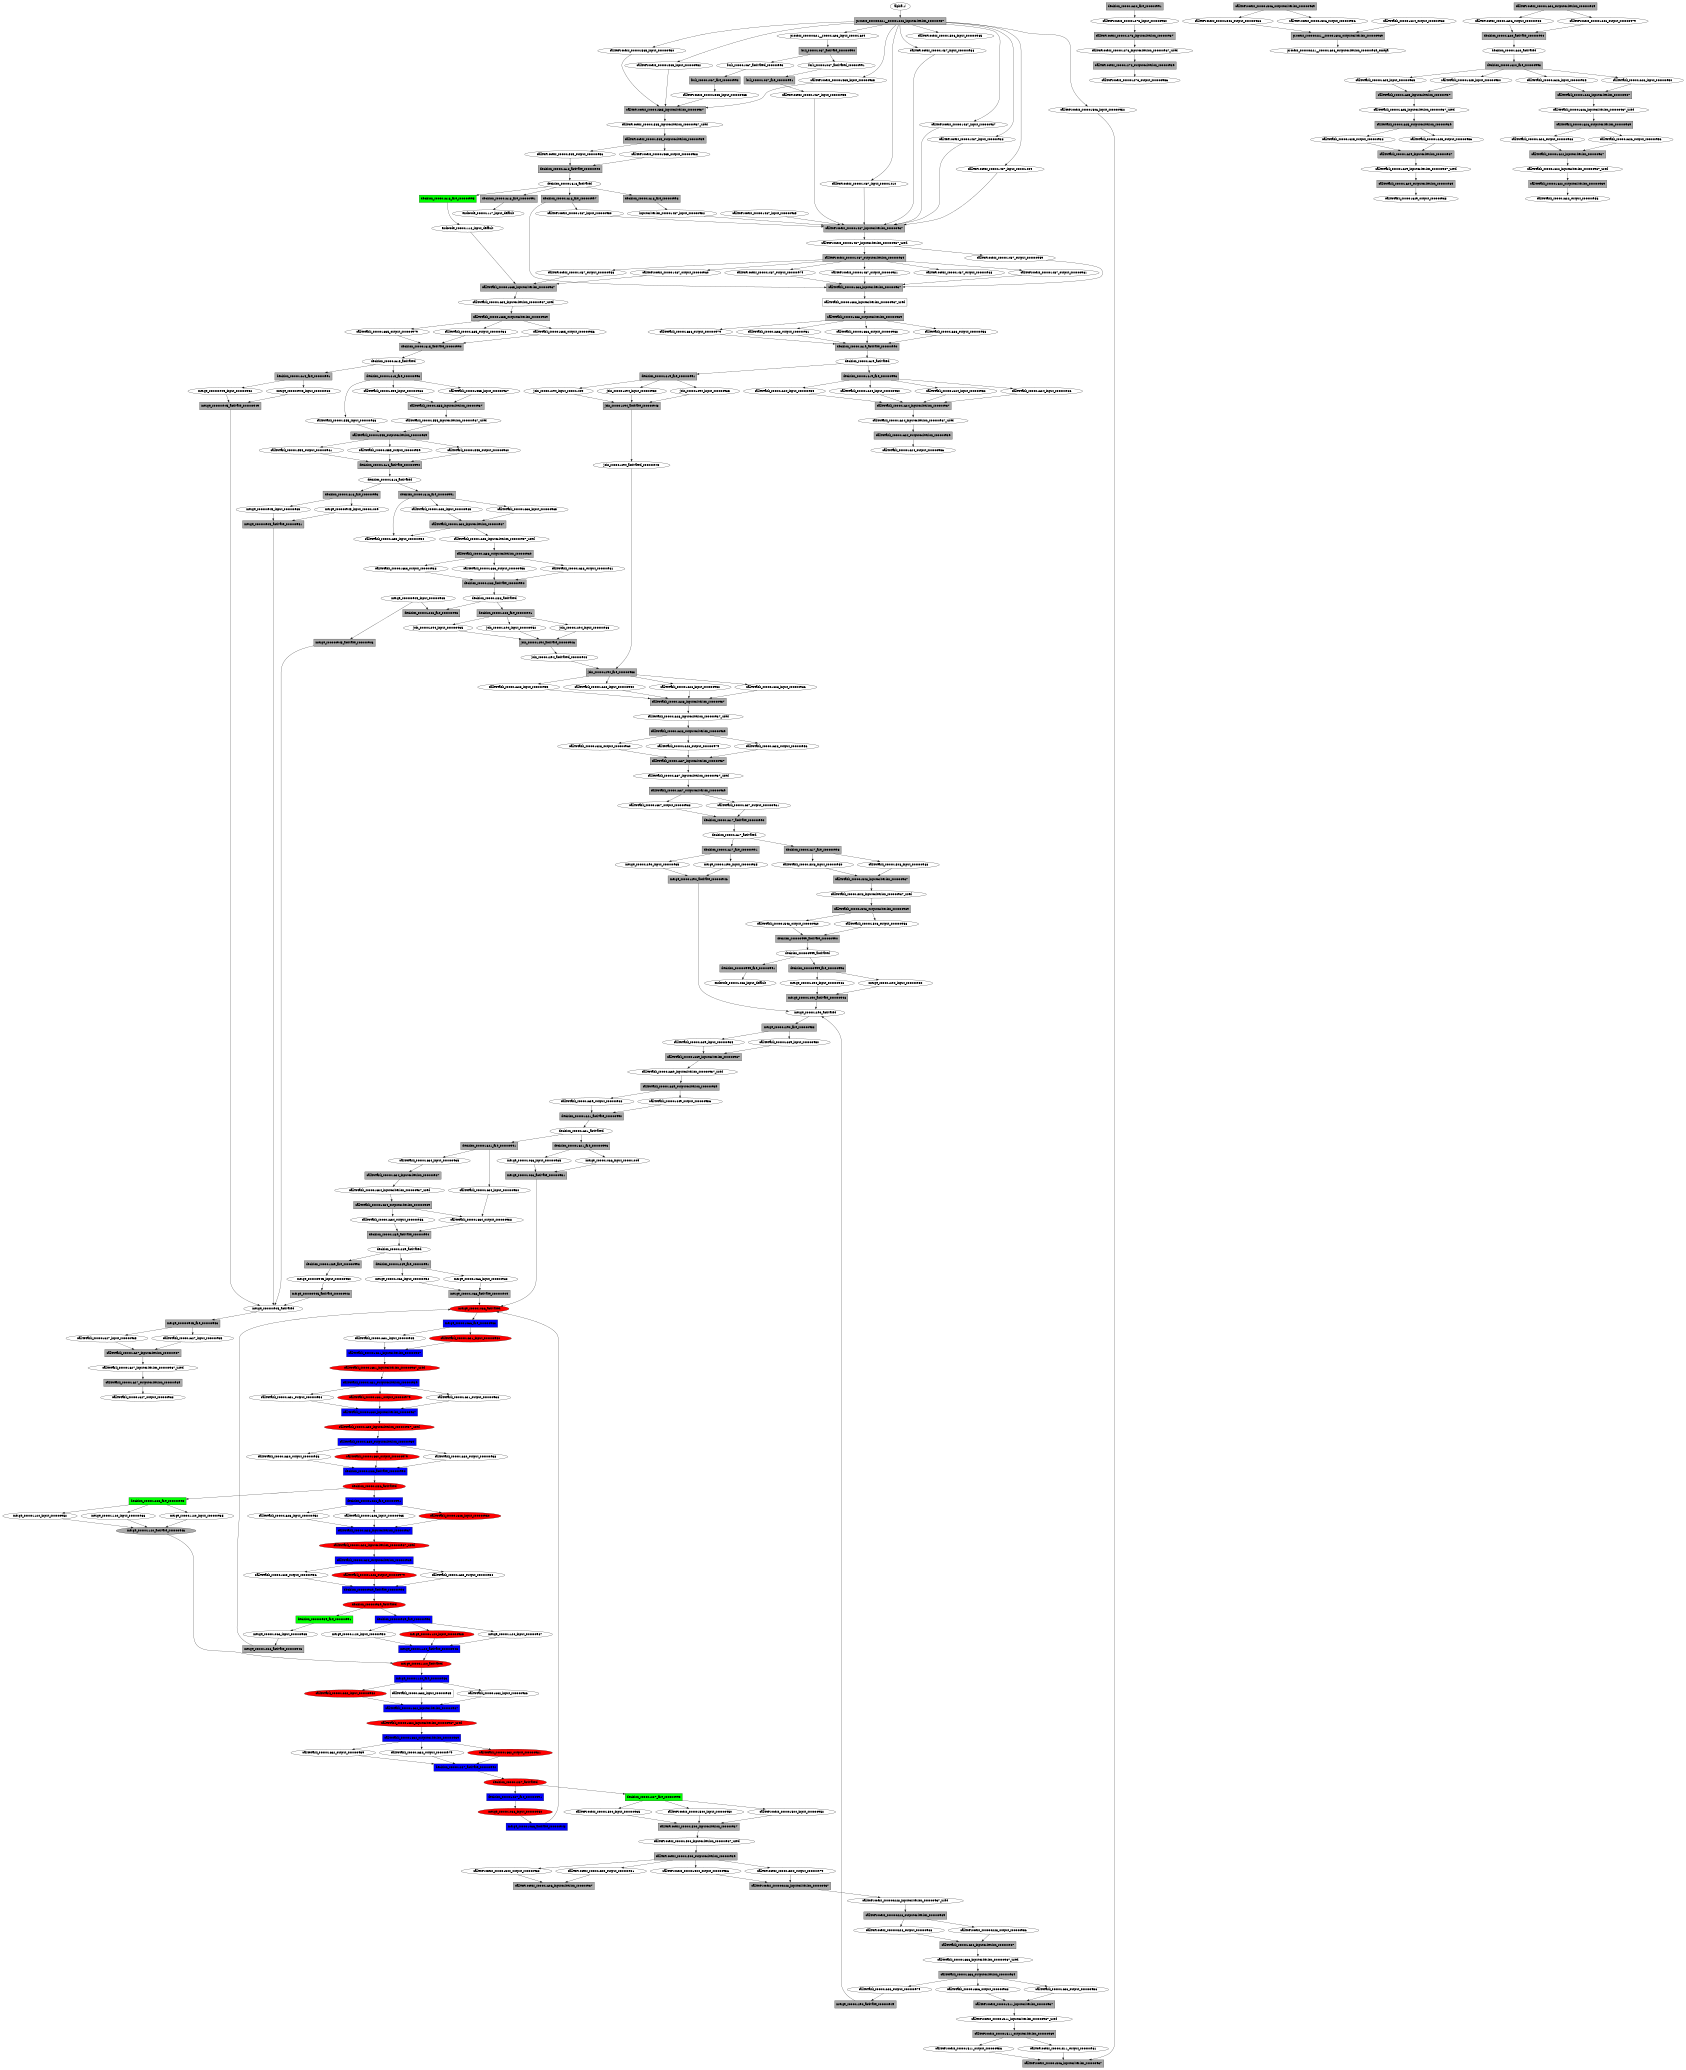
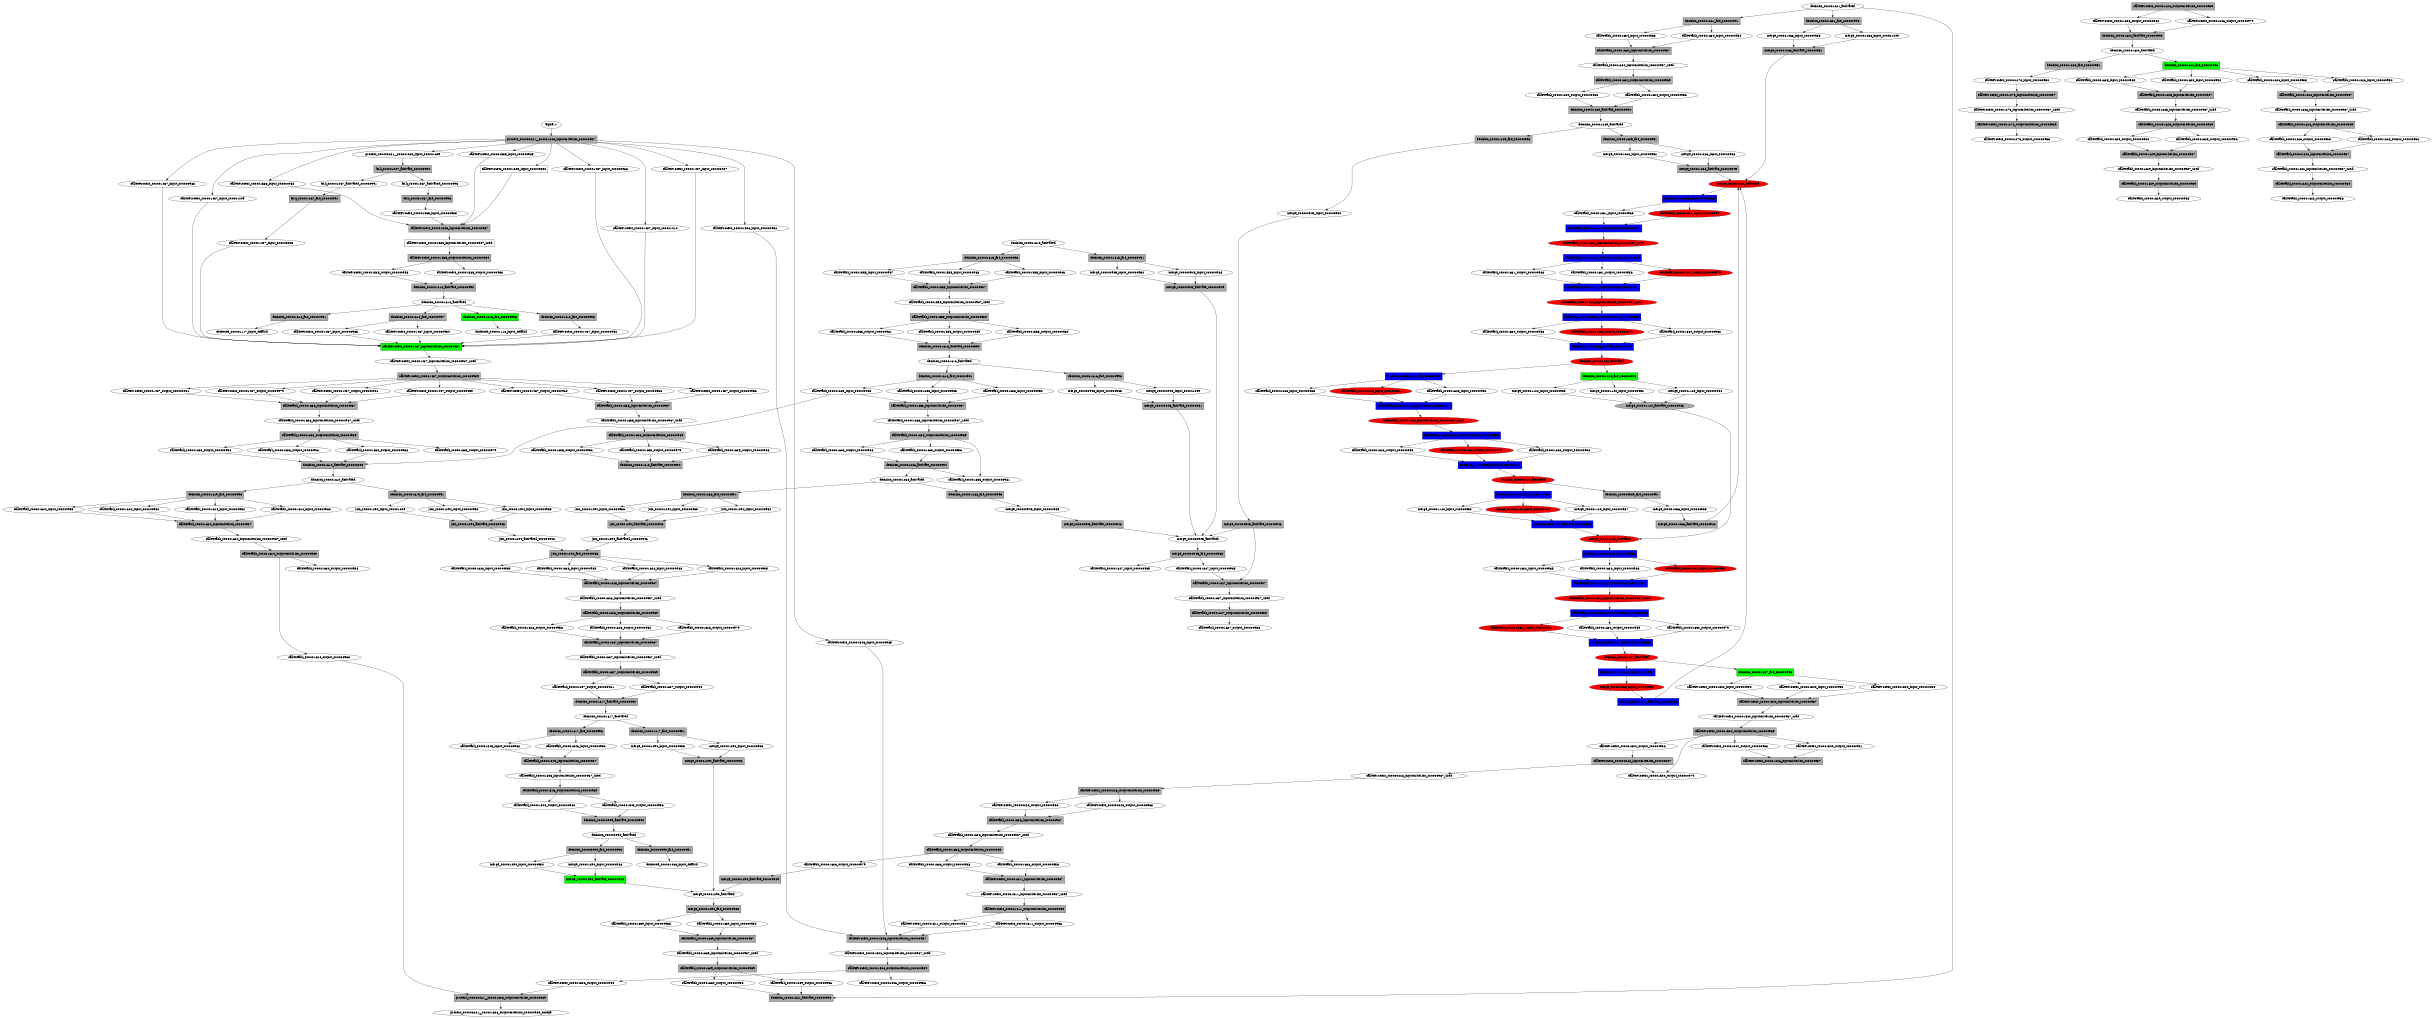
(642, 51) -> (514, 169)
none -> (2105, 58)
(1514, 66) -> (2191, 66)
(665, 125) -> (449, 243)
(672, 214) -> (585, 332)
(864, 228) -> (421, 347)
(937, 251) -> (439, 383)
(492, 257) -> (631, 398)
(637, 285) -> (371, 325)
(865, 302) -> (319, 421)
(777, 339) -> (597, 427)
(413, 354) -> none
(367, 428) -> (994, 280)
(431, 532) -> (972, 398)
(541, 576) -> (947, 472)
(424, 605) -> (1003, 502)
none -> (279, 612)
none -> (883, 786)
none -> (887, 954)
(817, 998) -> (595, 880)
(587, 1123) -> (1911, 978)
(485, 1204) -> (1674, 43)
(169, 1345) -> (1255, 556)
(324, 1620) -> (1632, 495)
(422, 1694) -> (1524, 569)
(790, 1878) -> (1646, 768)
